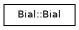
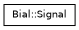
(40, 15) -> (40, 15)
